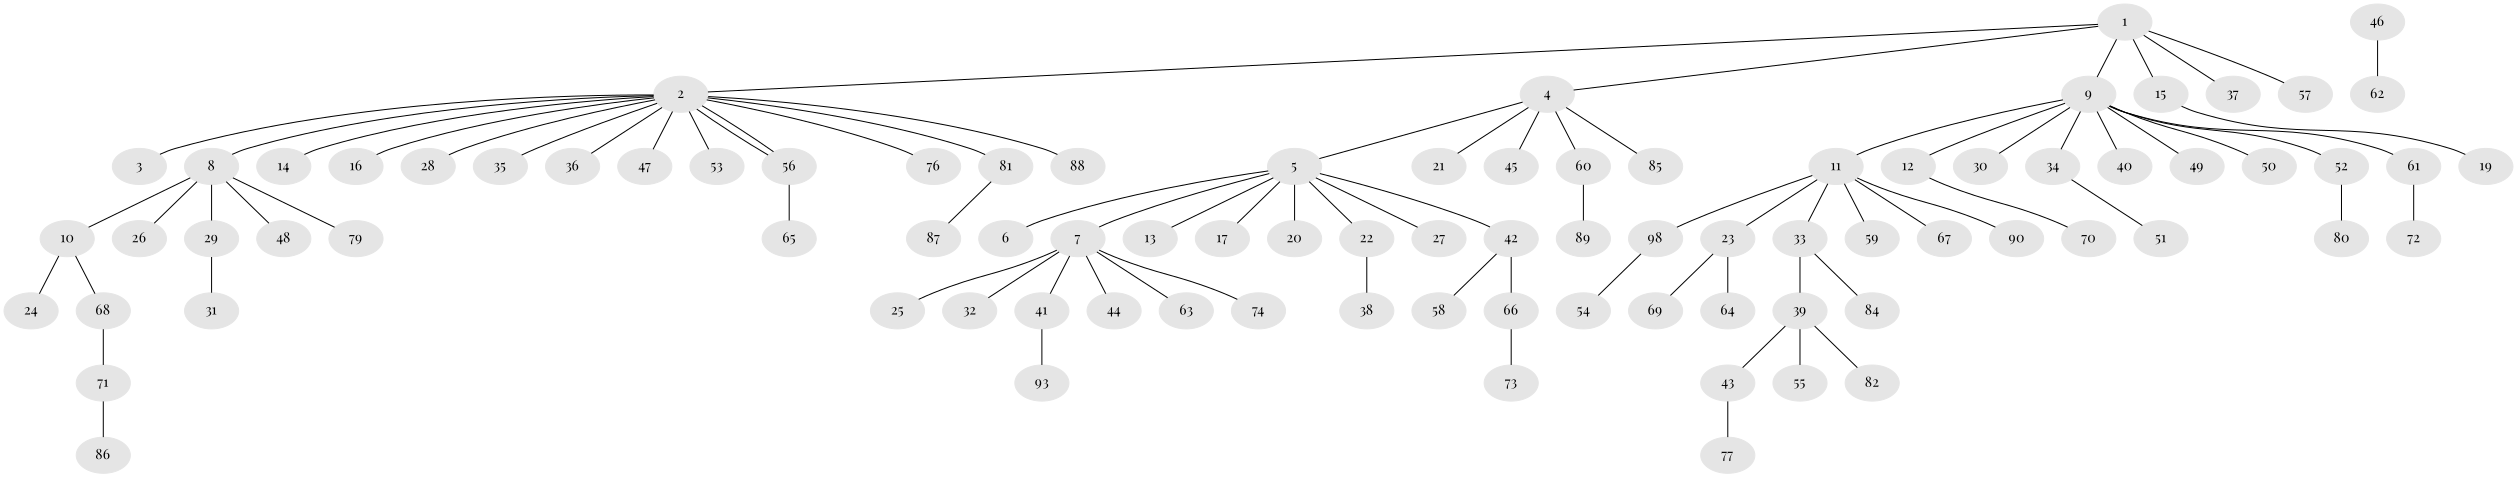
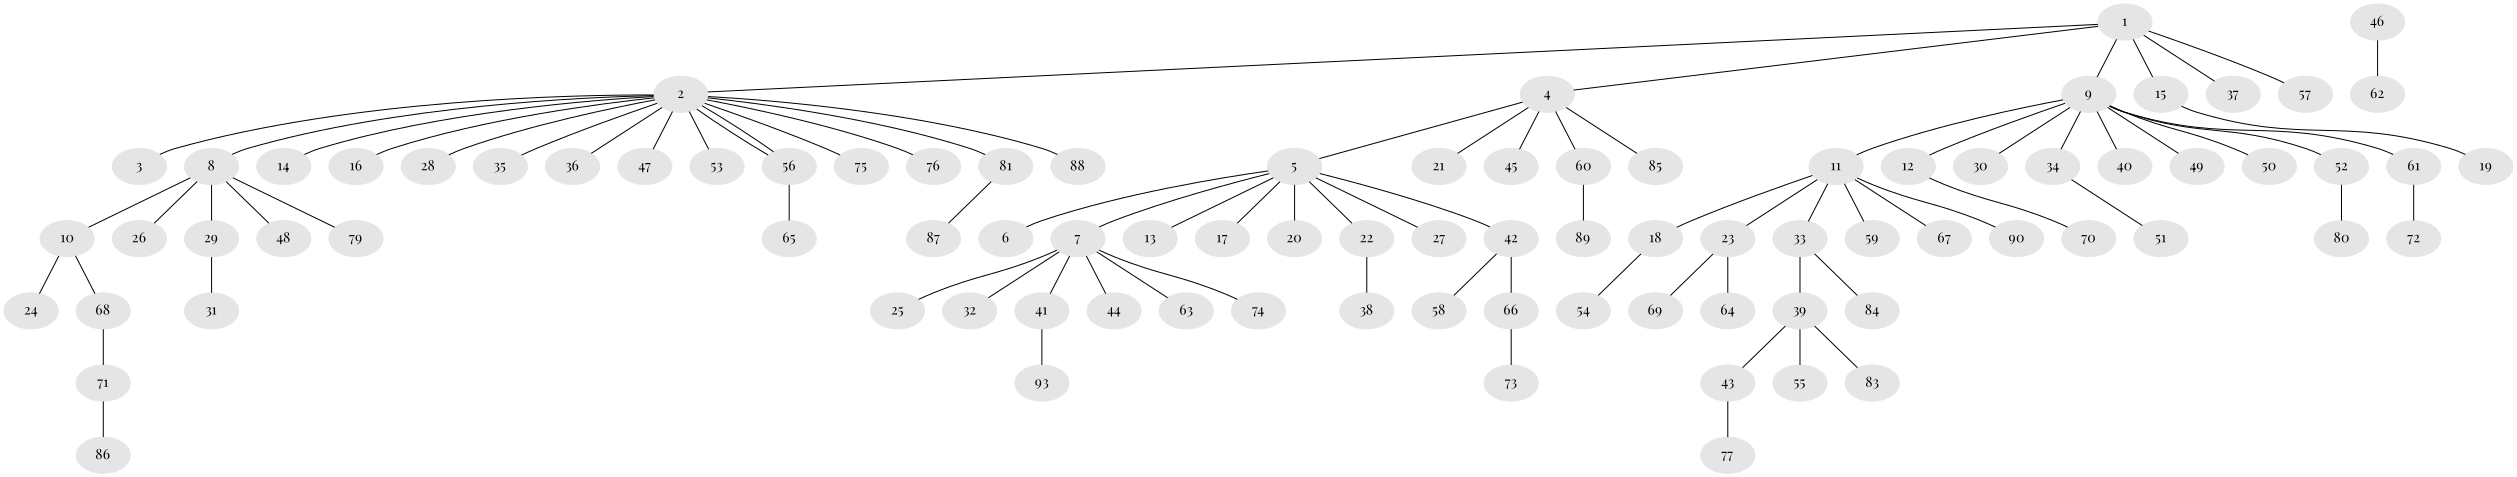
none -> (861, 166)
(1656, 239) -> (1656, 239)
(1872, 383) -> (1872, 383)
